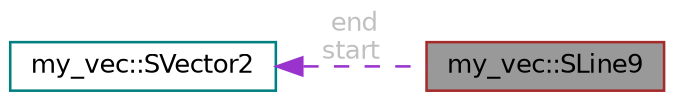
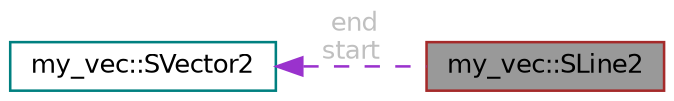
(545, 66) -> (545, 66)
